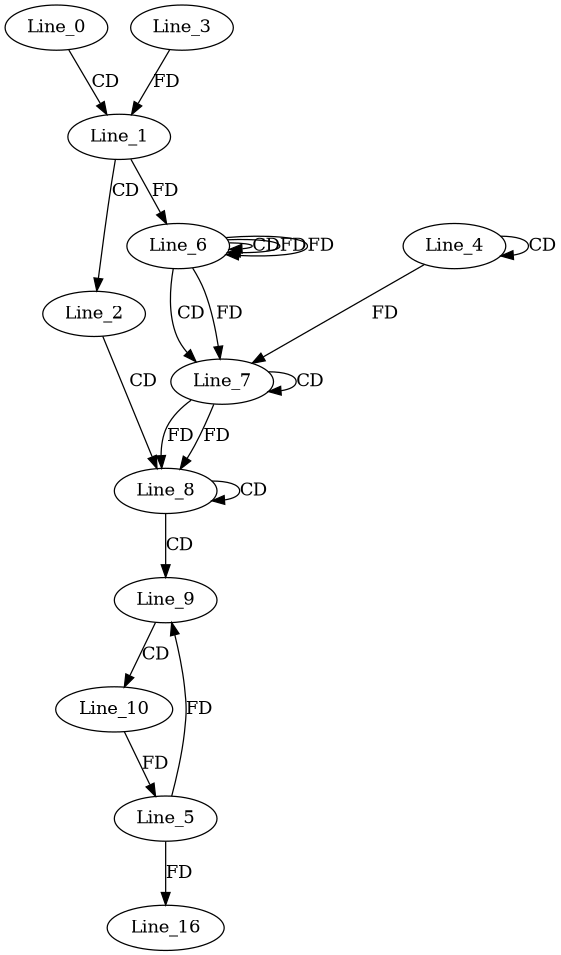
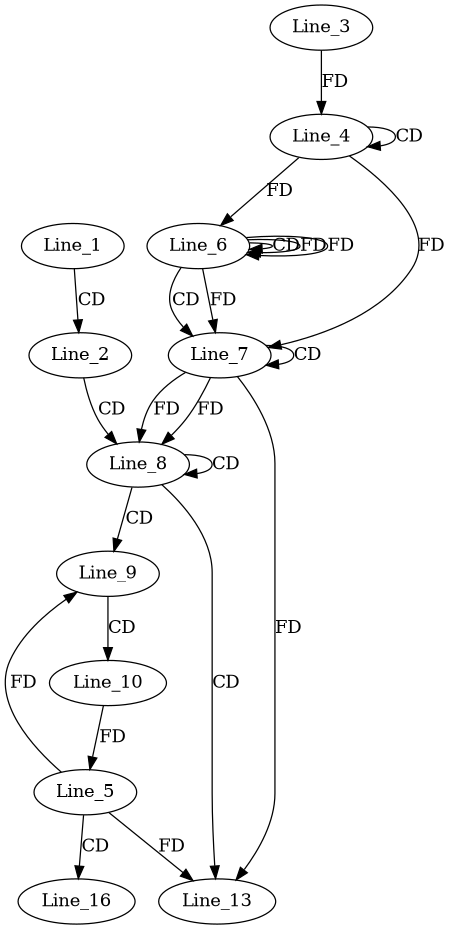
(56, 28) -> none
(154, 77) -> (321, 76)
(146, 186) -> (265, 187)
(179, 873) -> (95, 847)
none -> (217, 901)
